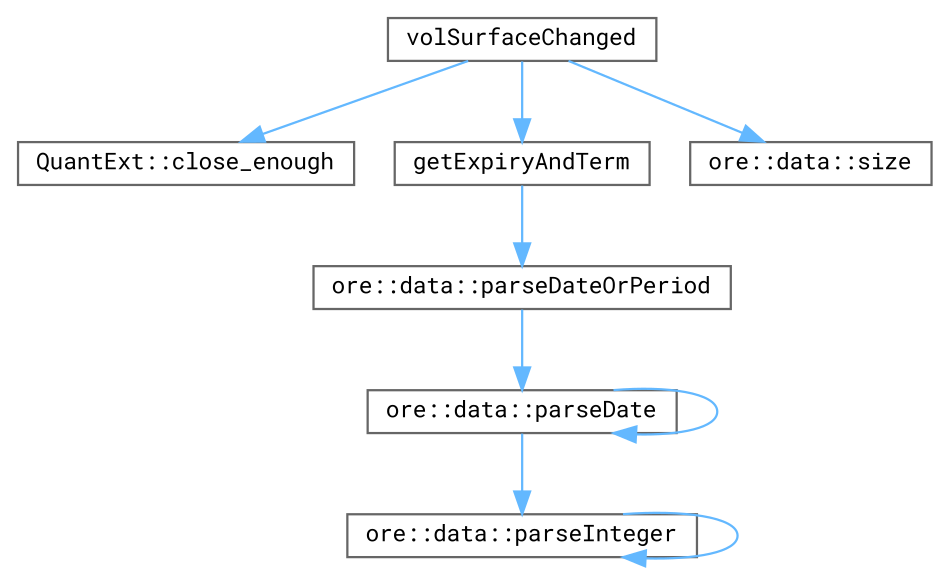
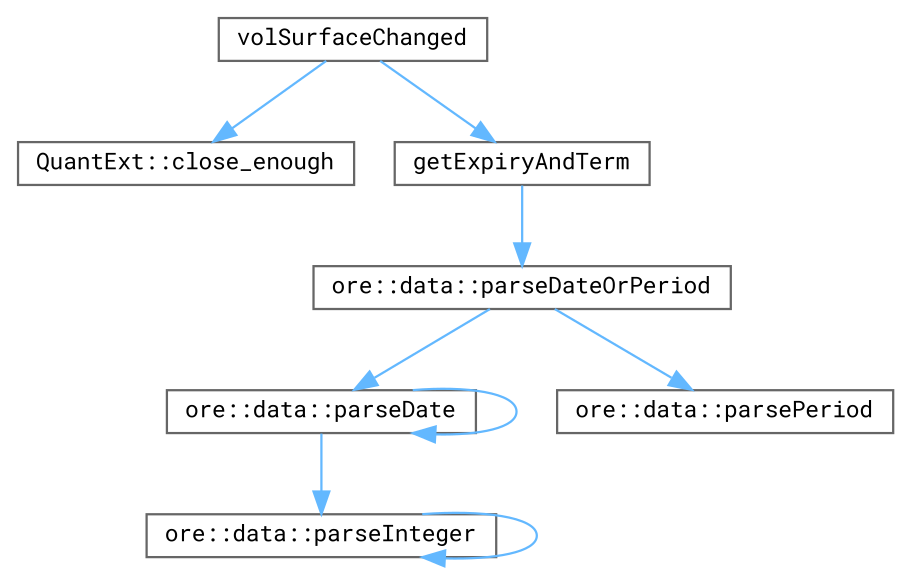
(811, 164) -> none
none -> (725, 412)
